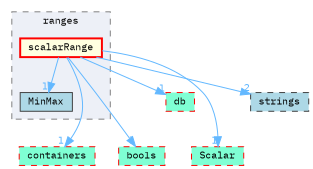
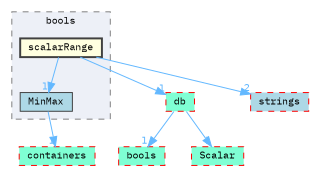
(61, 21) -> (61, 21)
(61, 48) -> (61, 48)
(167, 68) -> (196, 125)
(82, 98) -> (51, 125)
(99, 98) -> (164, 125)
(280, 102) -> (280, 102)
